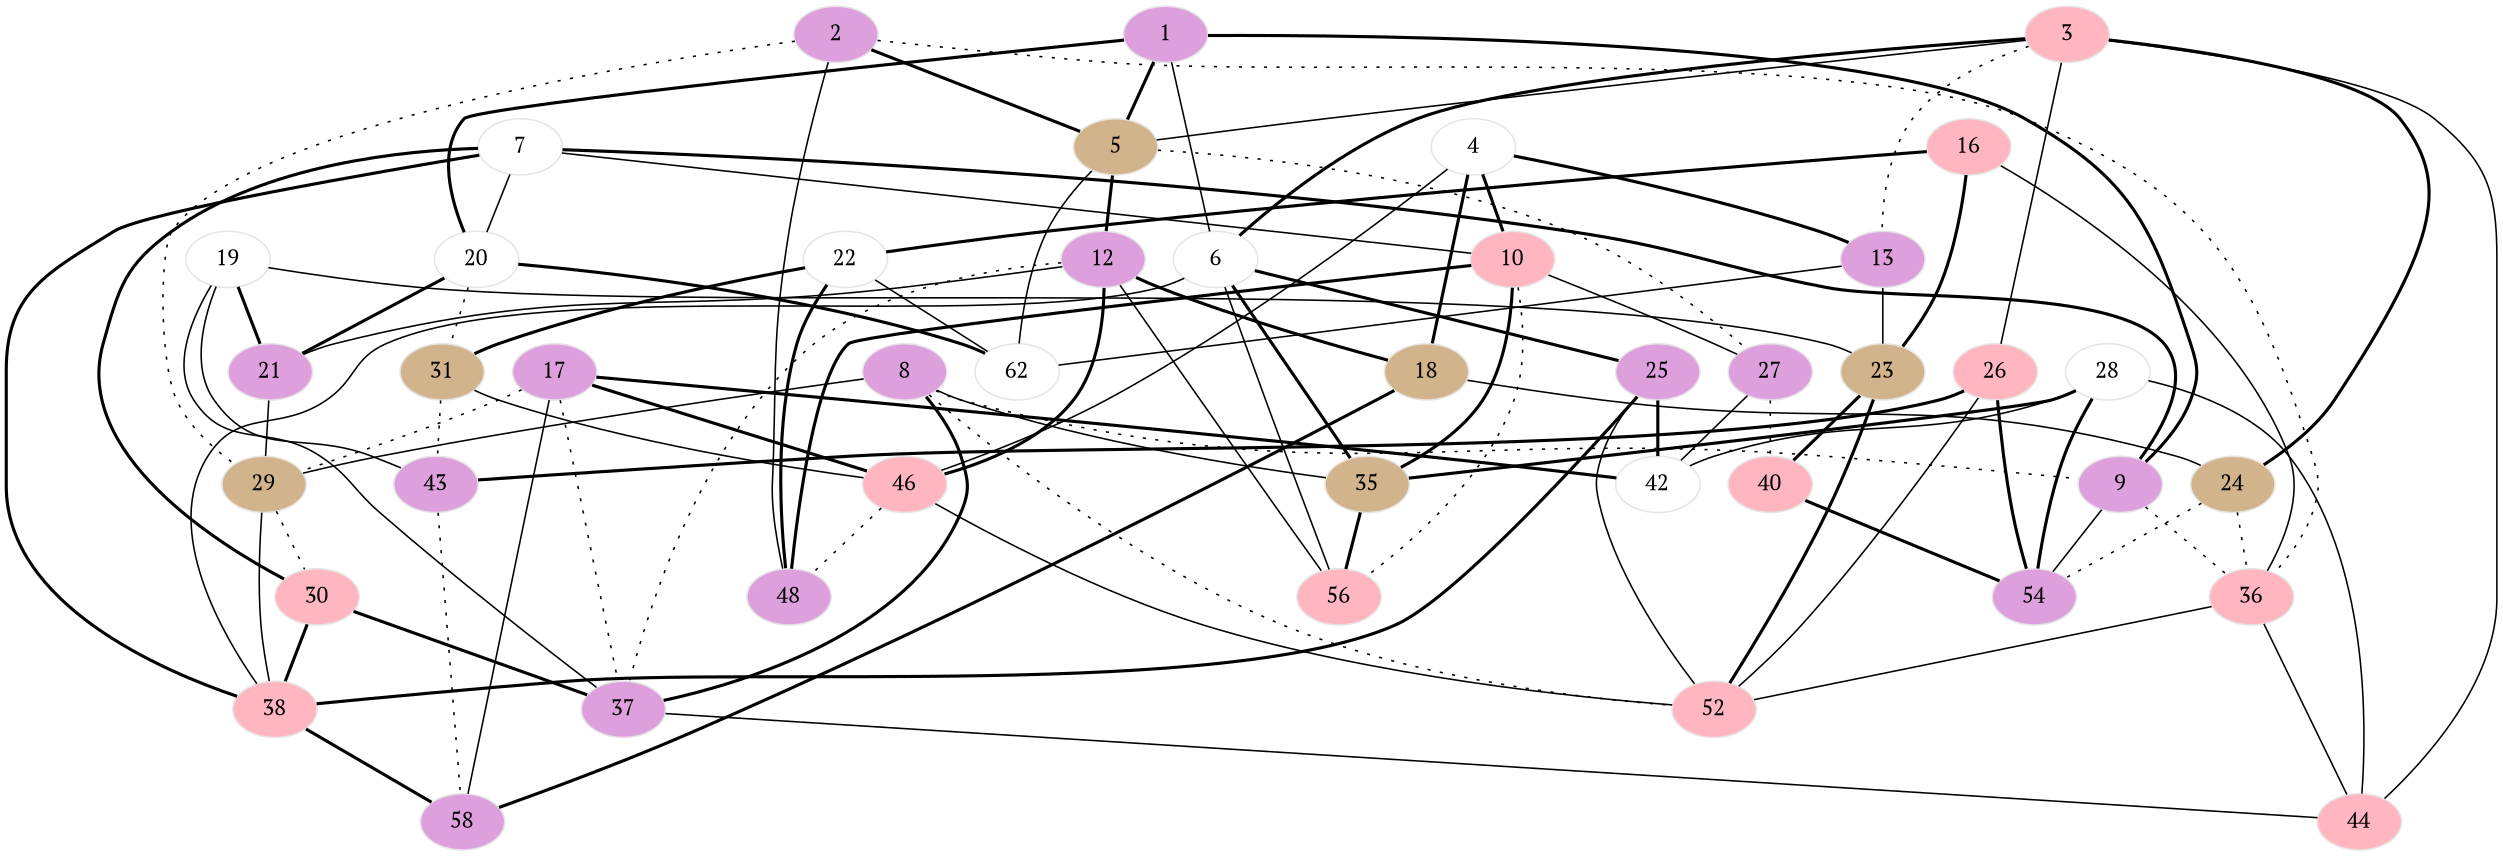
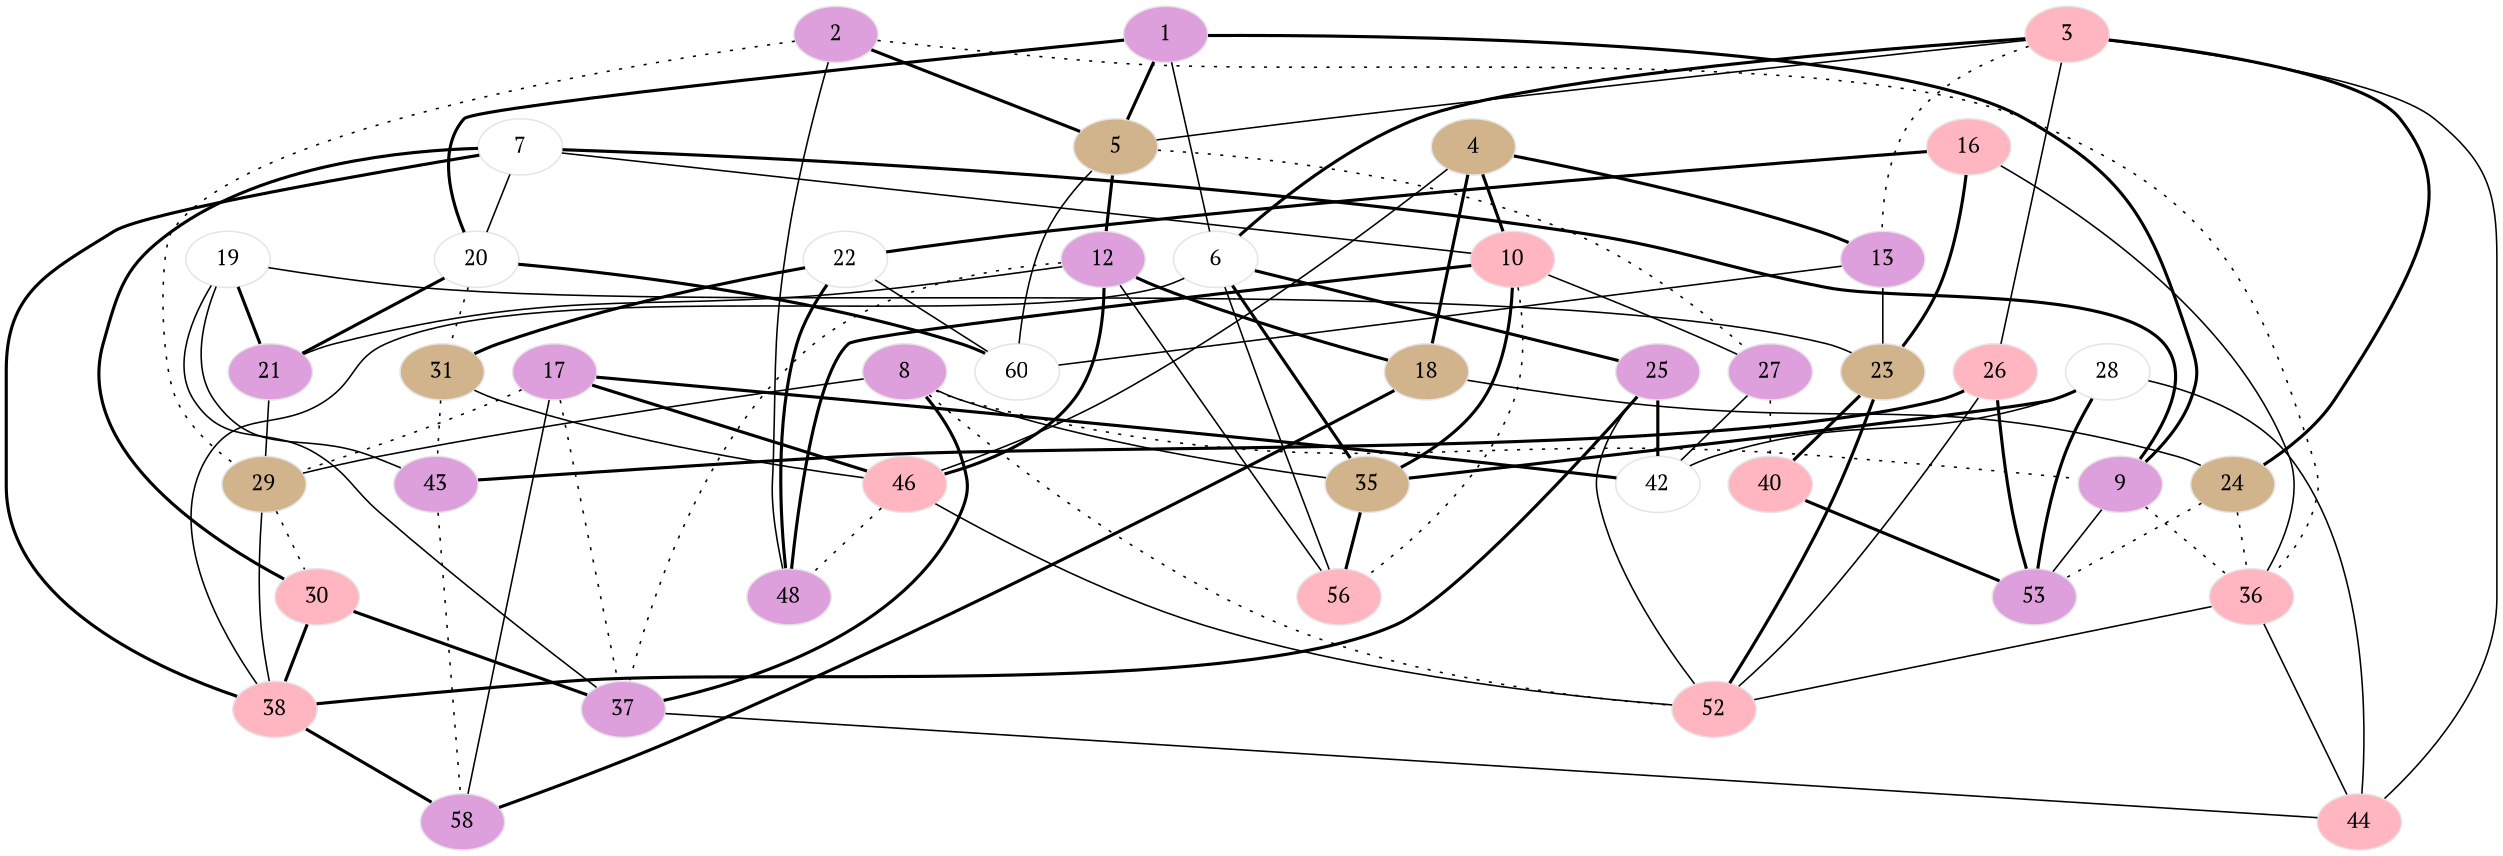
(1473, 147) -> (1473, 147)
(1017, 372) -> (1017, 372)
(2034, 597) -> (2034, 597)
